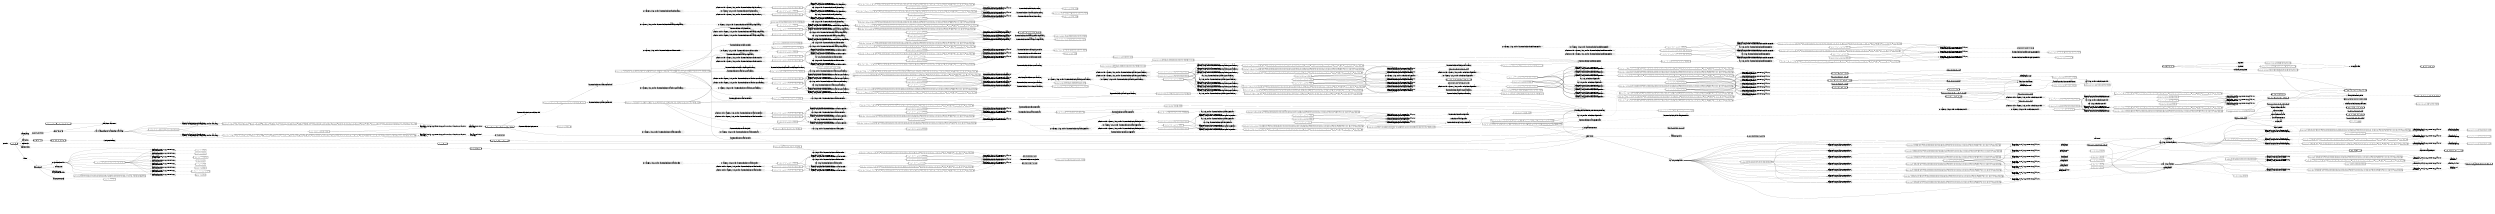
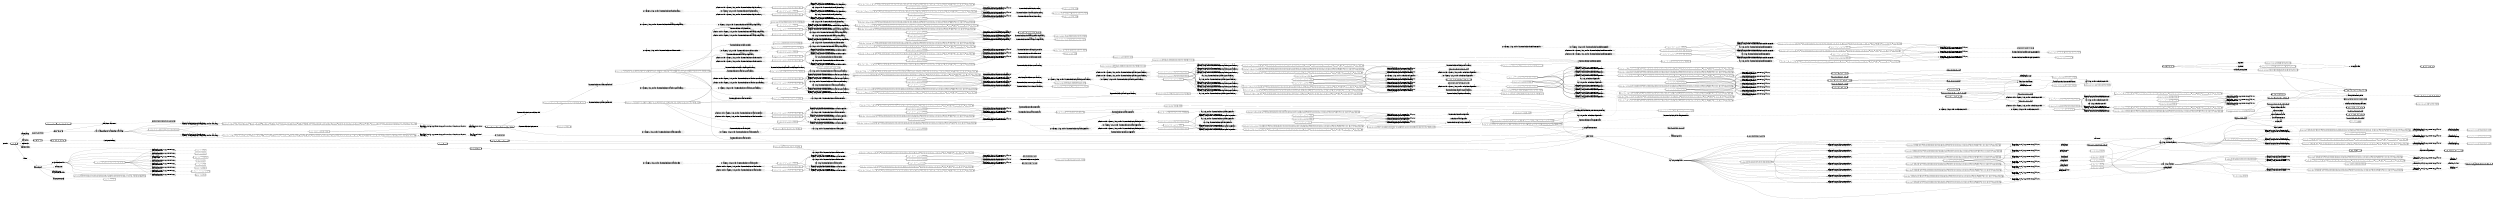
none -> (164, 121)
